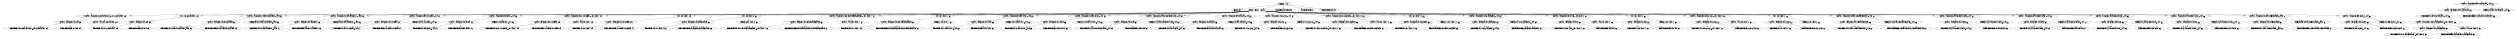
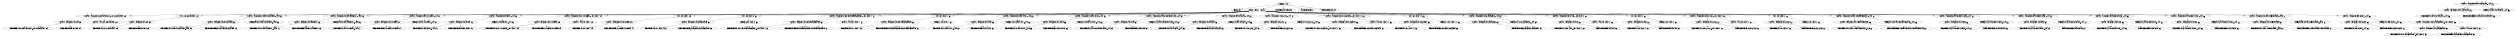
(1485, 28) -> none
